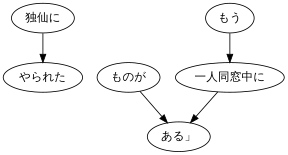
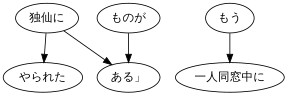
(207, 104) -> (84, 45)
